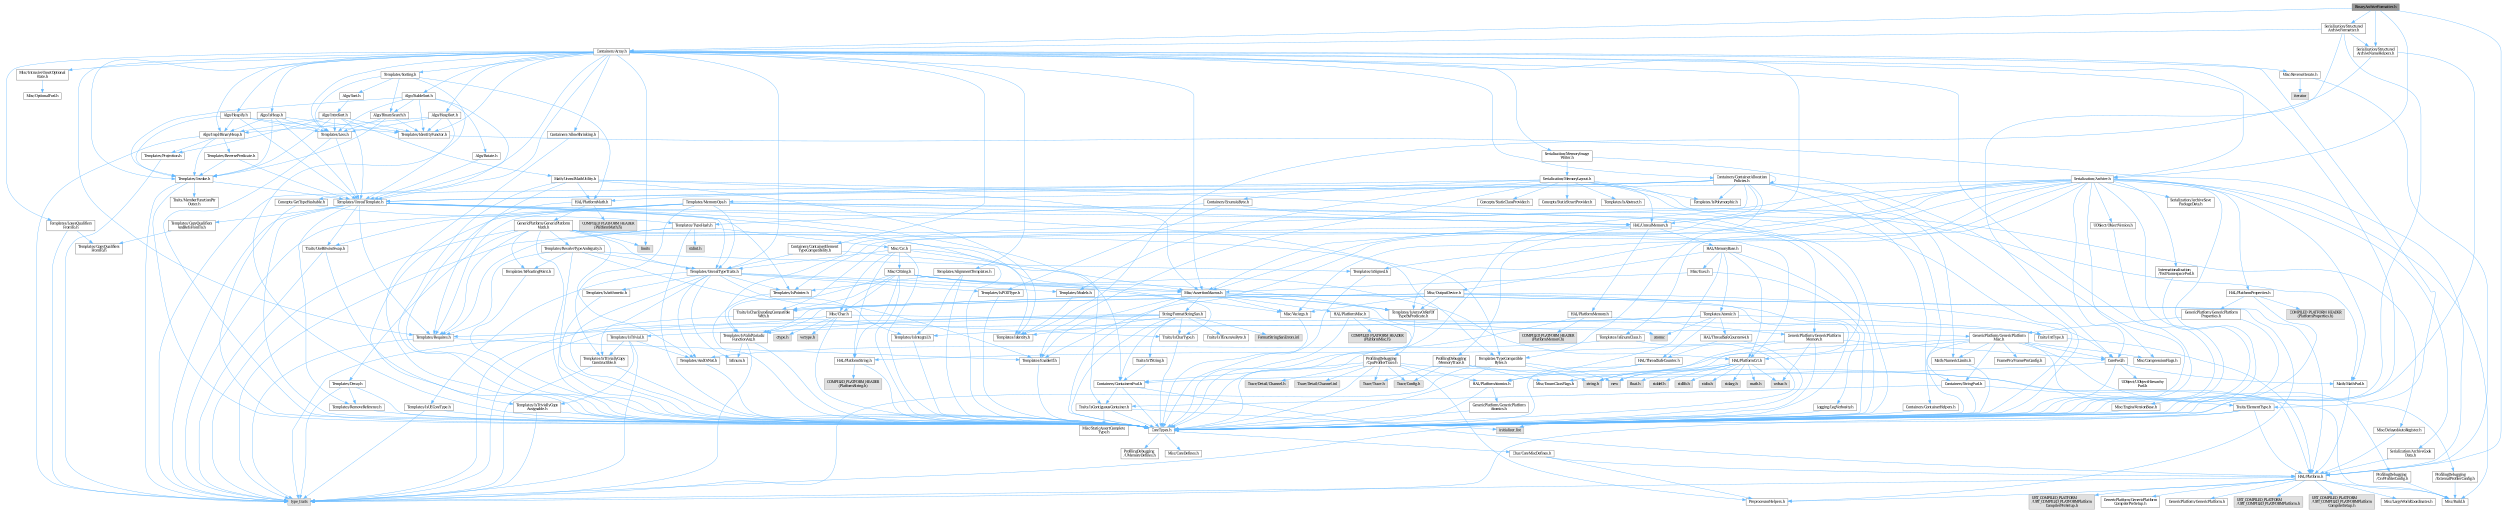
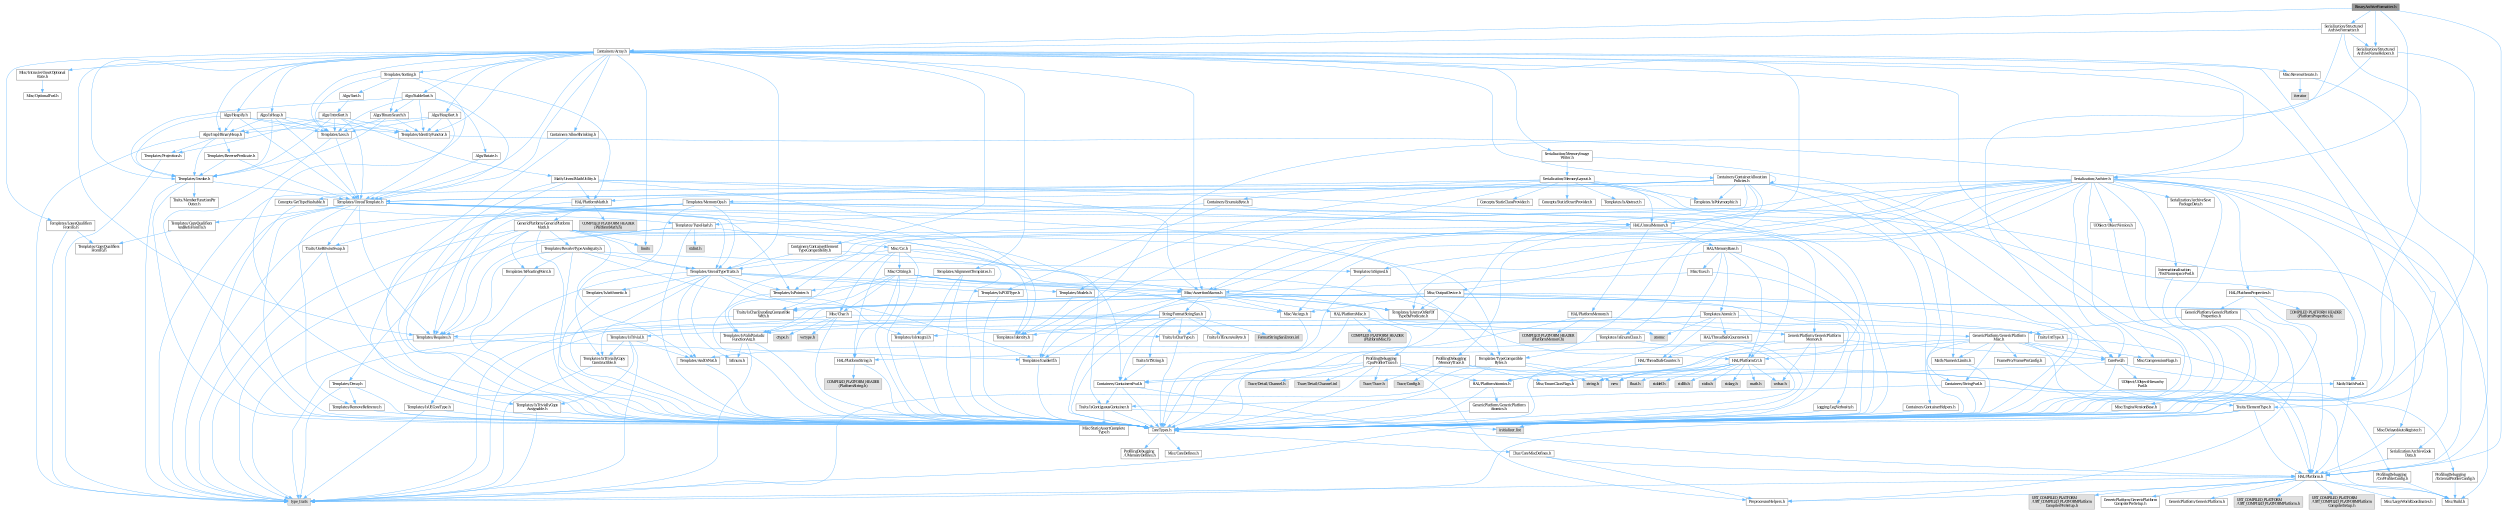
(1292, 366) -> none
(1395, 372) -> none
